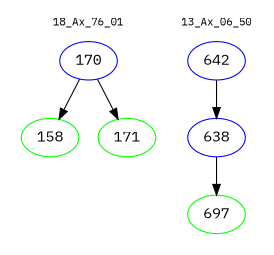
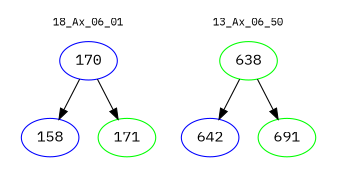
(89, 23) -> (89, 23)
(217, 94) -> (232, 94)
(50, 138) -> (50, 138)
(217, 138) -> (249, 61)
(217, 214) -> (287, 138)
